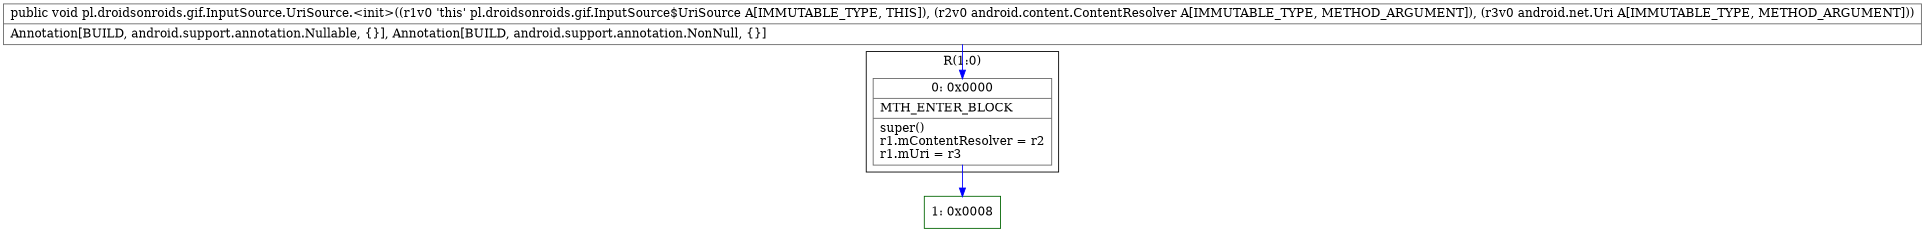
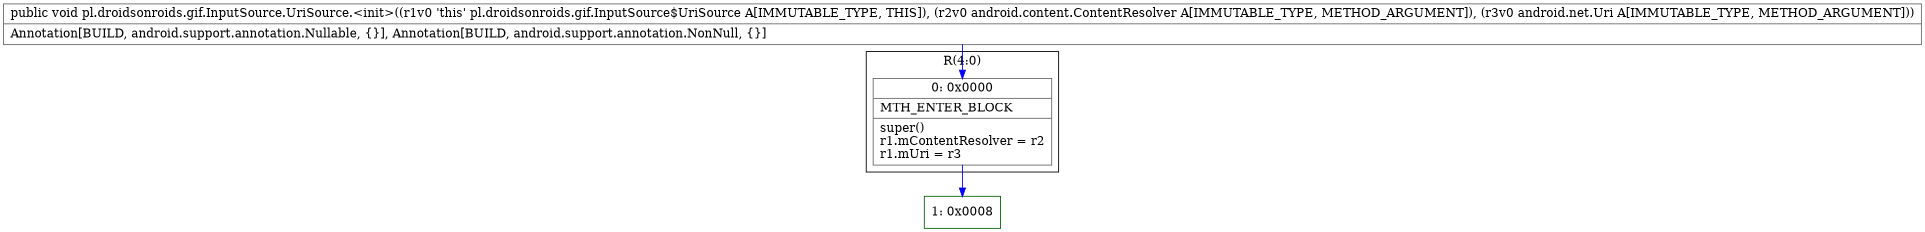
(962, 62) -> (962, 62)
